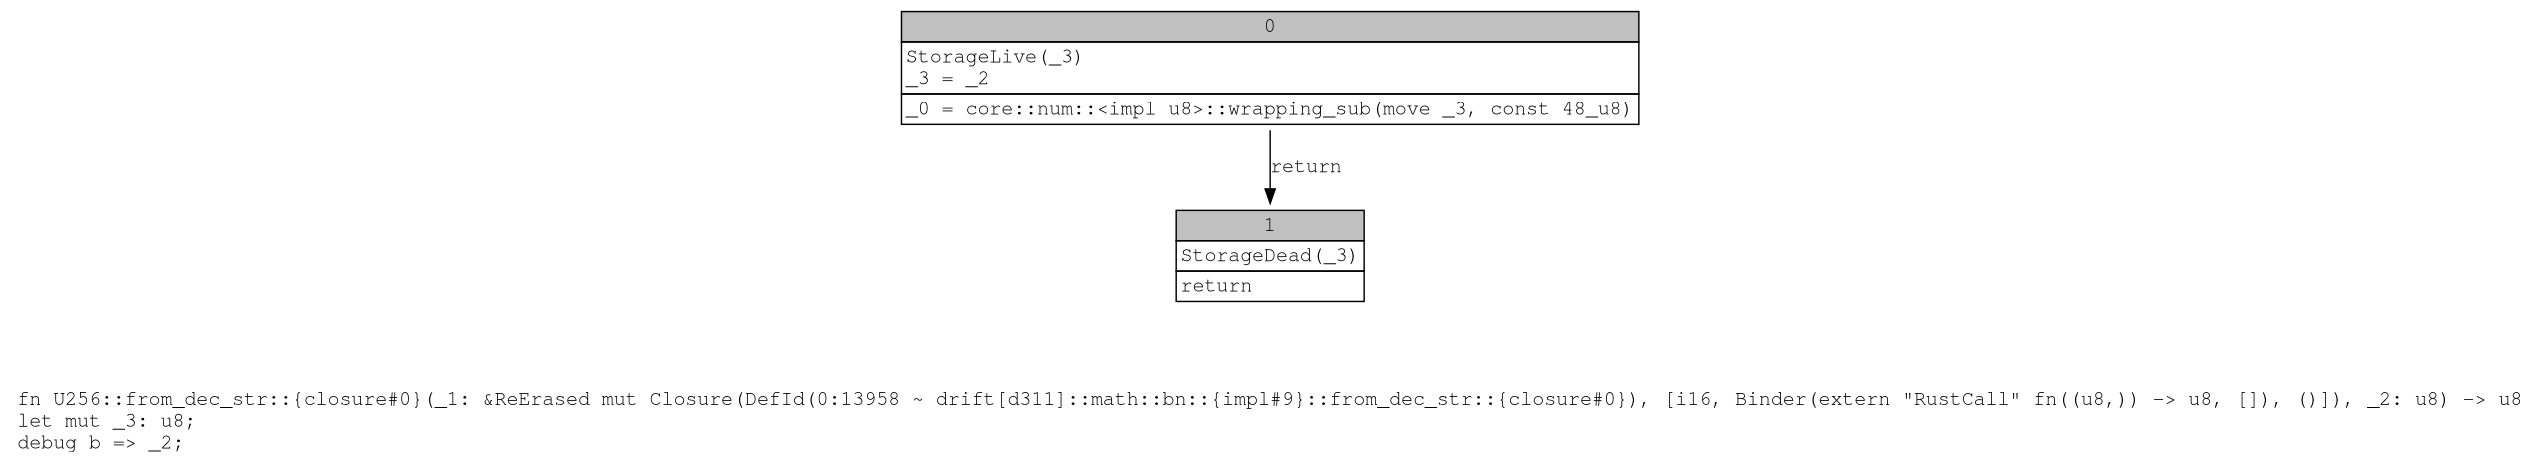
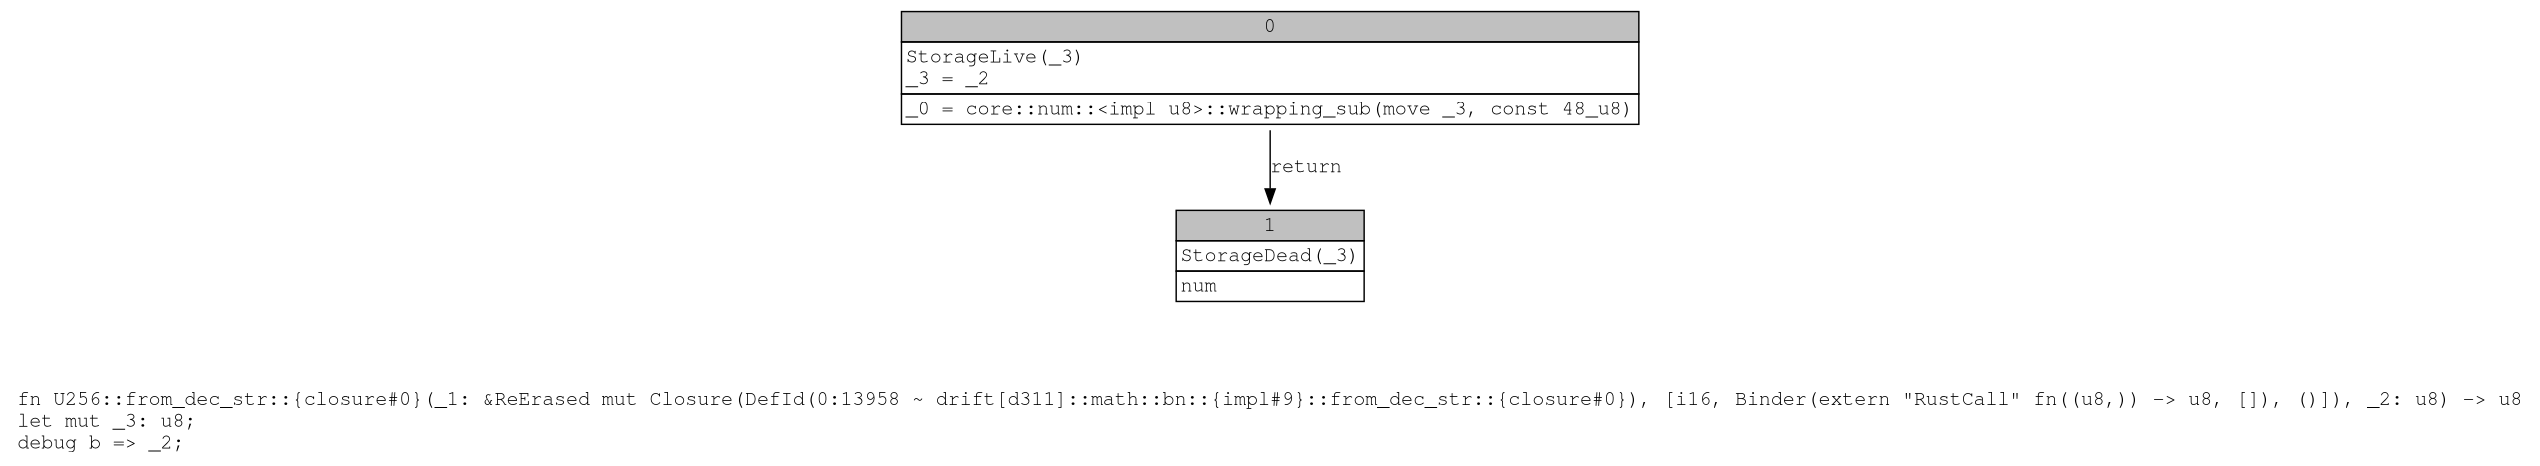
(1217, 286) -> (1199, 286)
